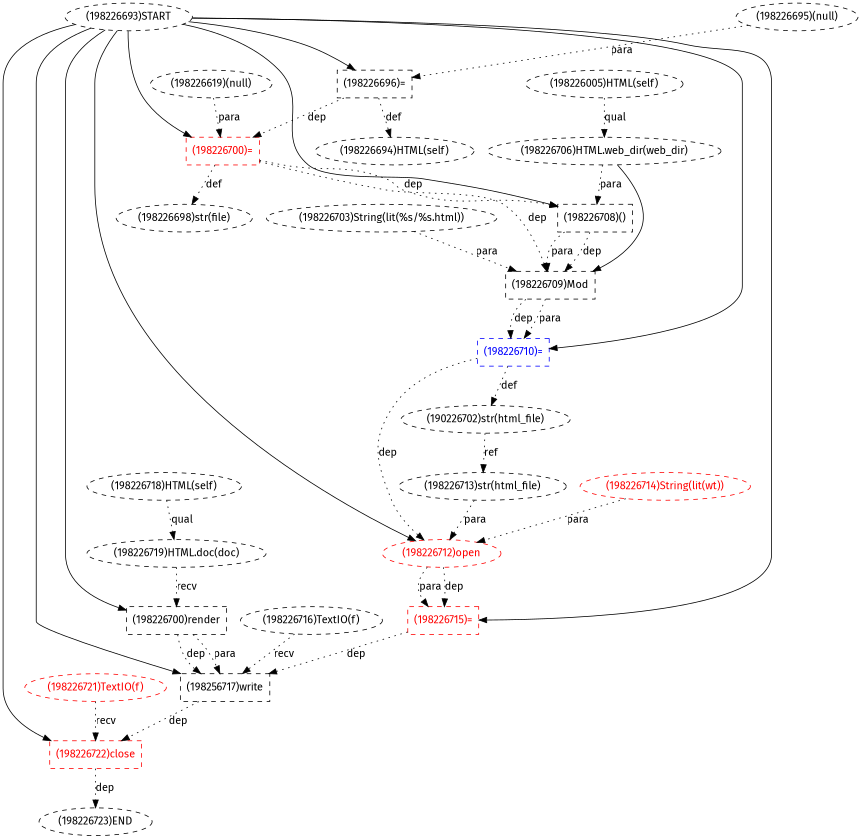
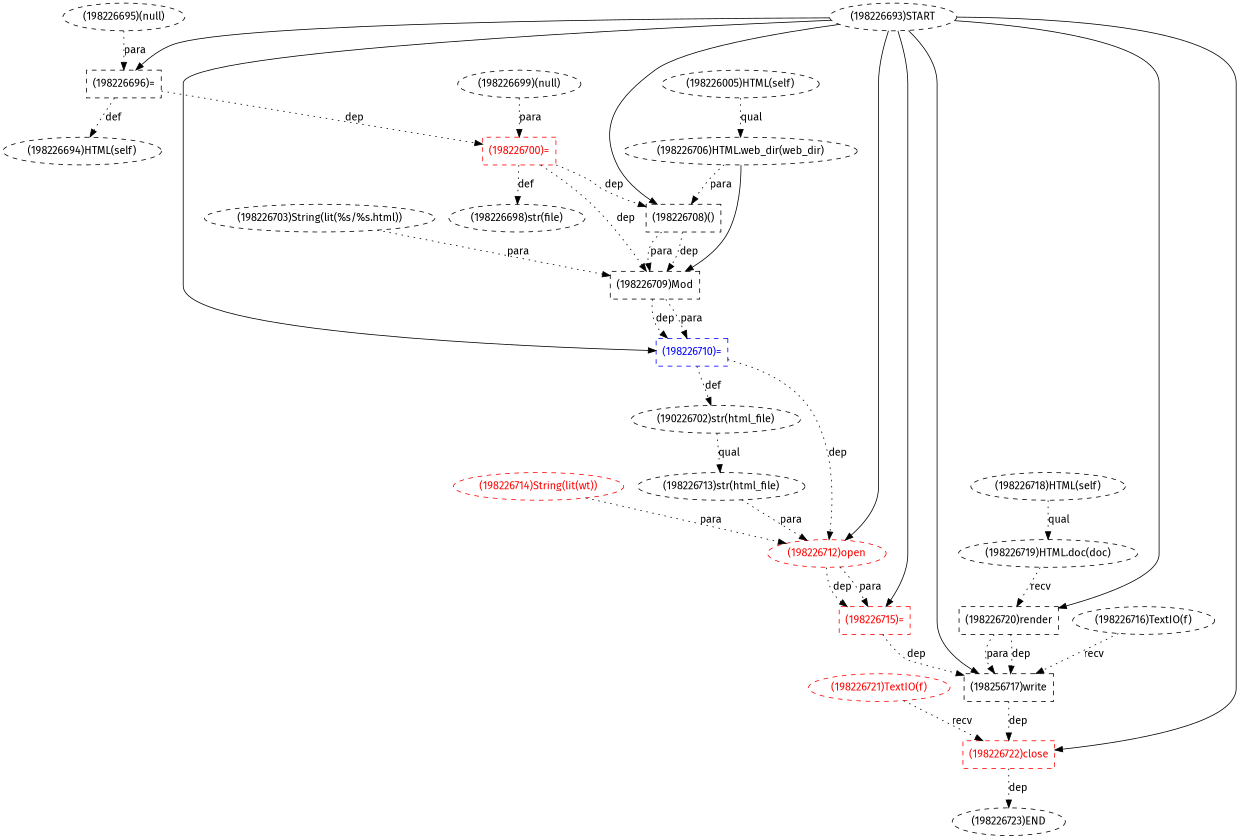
(211, 84) -> (519, 84)
(140, 92) -> none
(491, 453) -> (729, 453)
(177, 621) -> (1009, 621)
